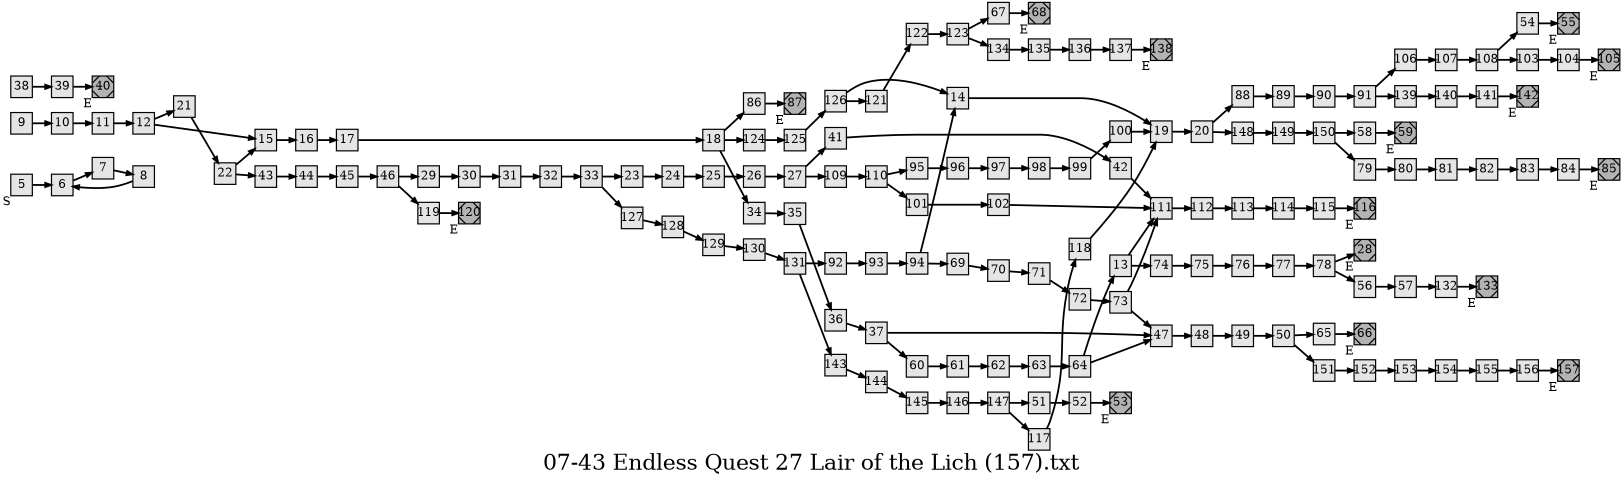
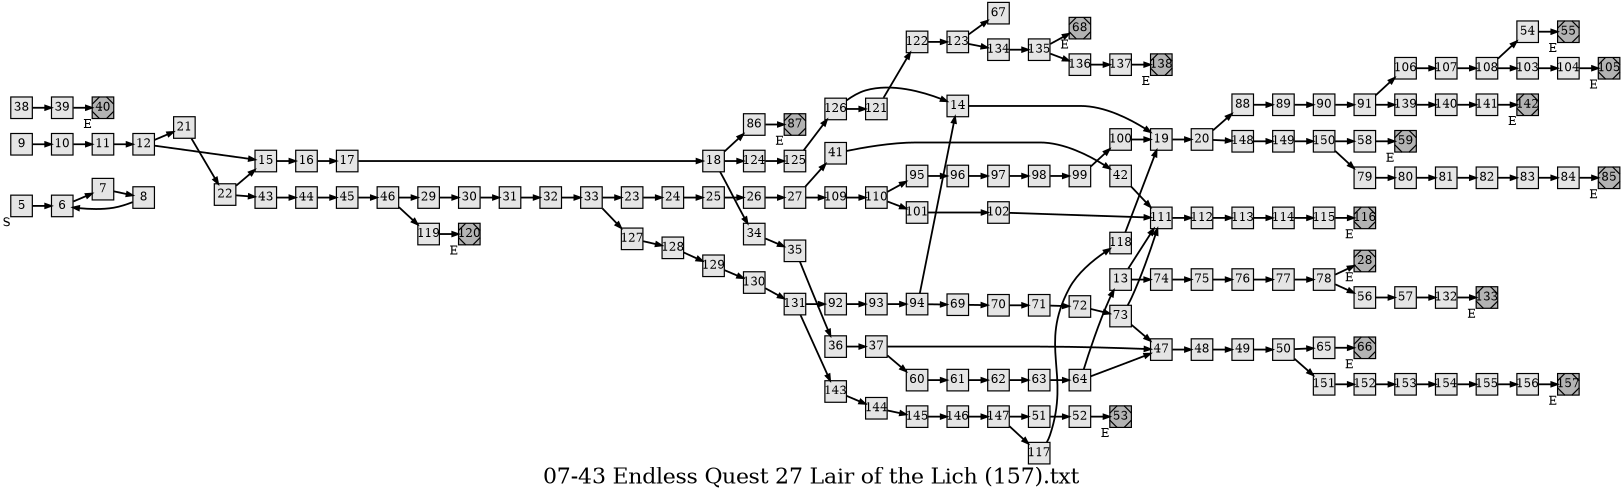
(1016, 13) -> (1057, 40)
